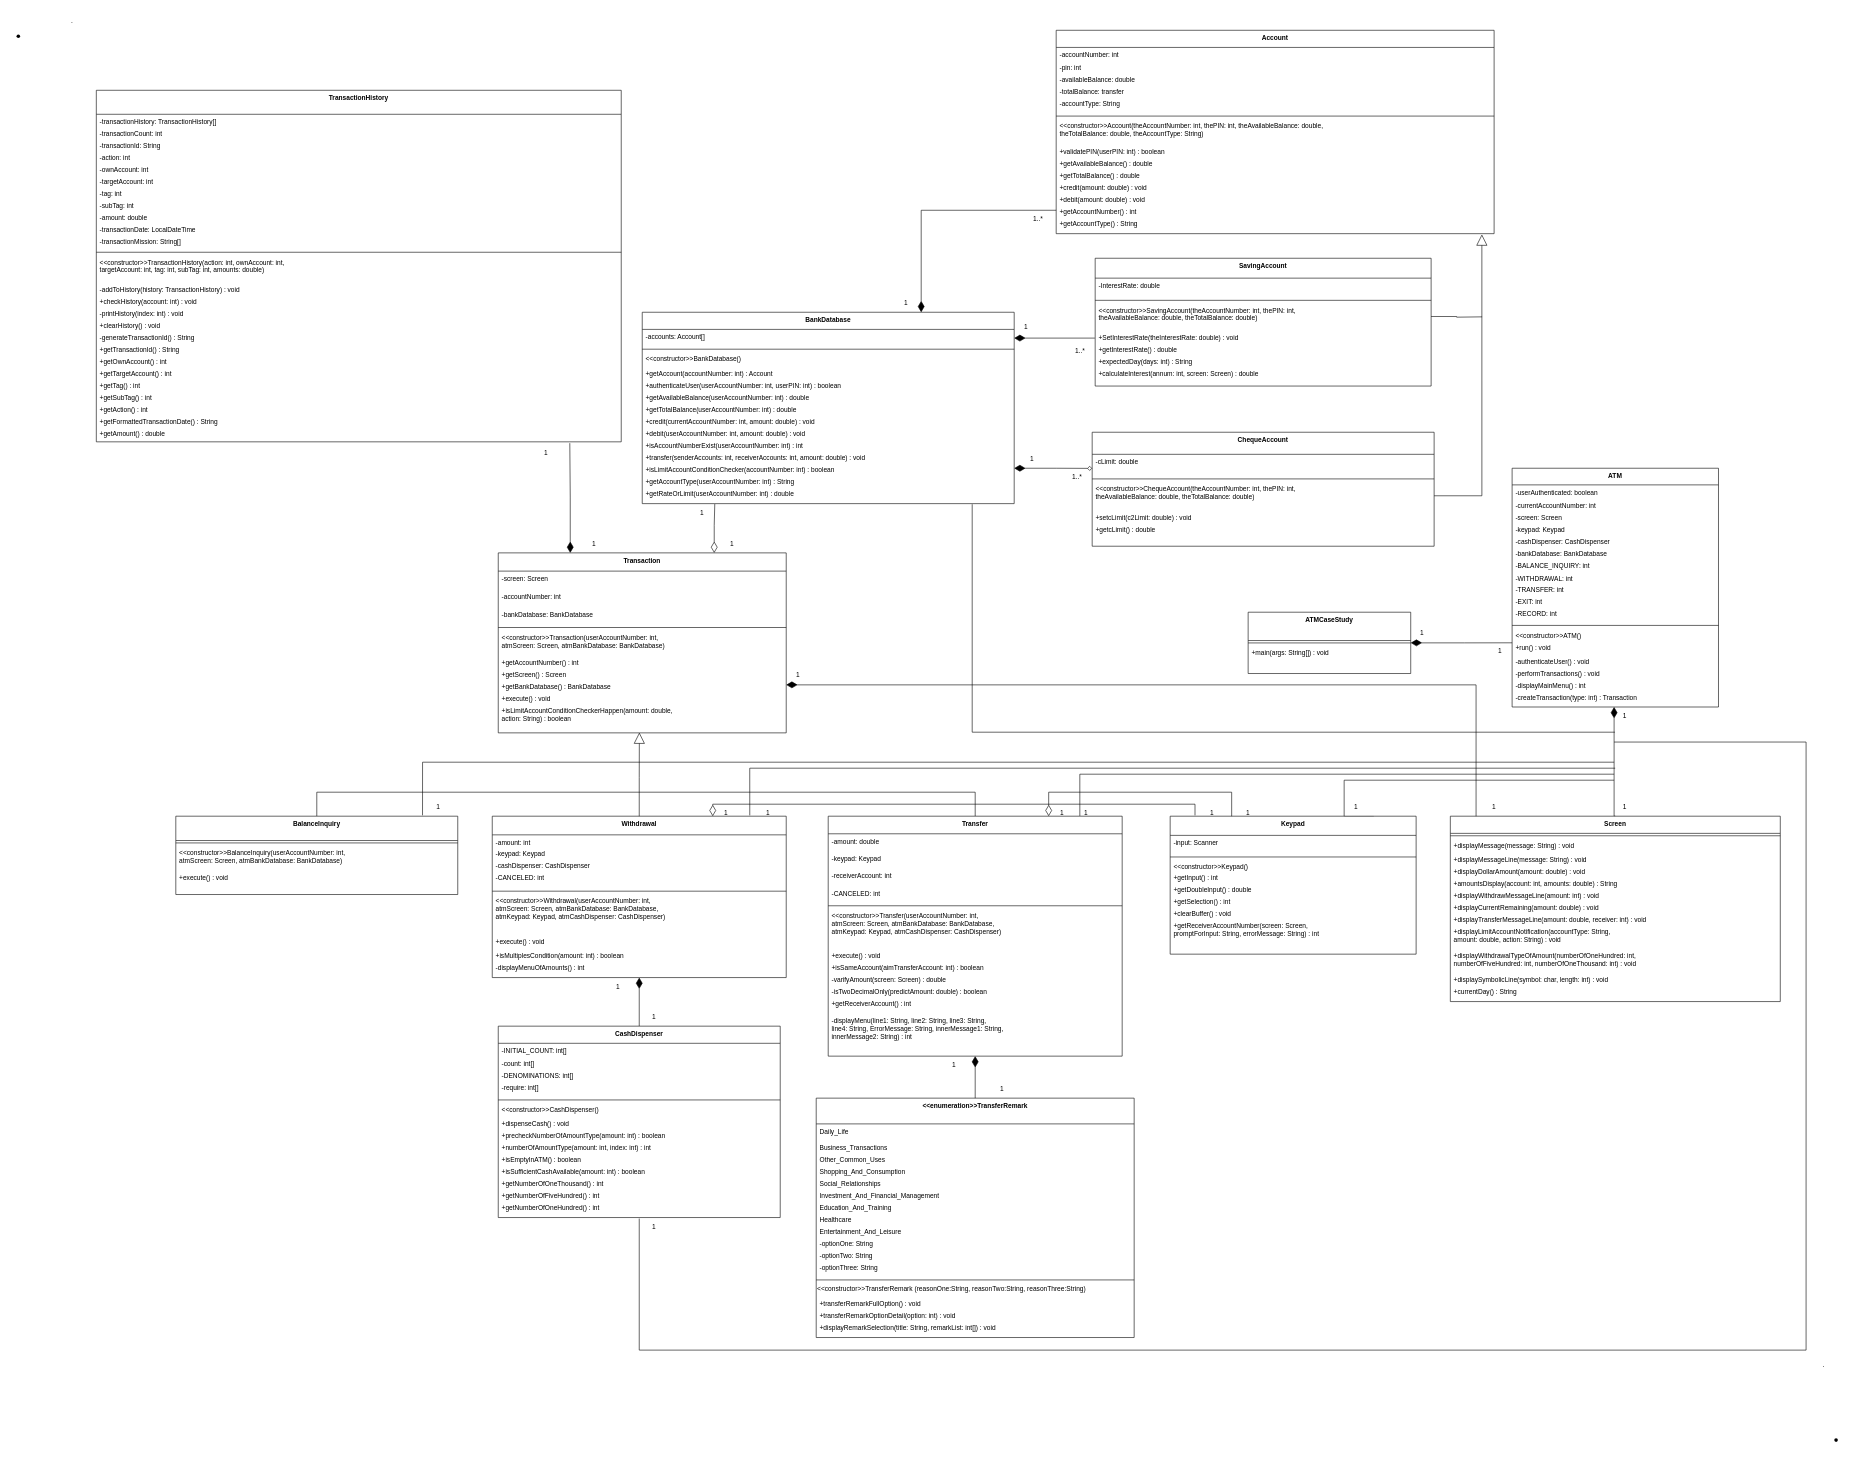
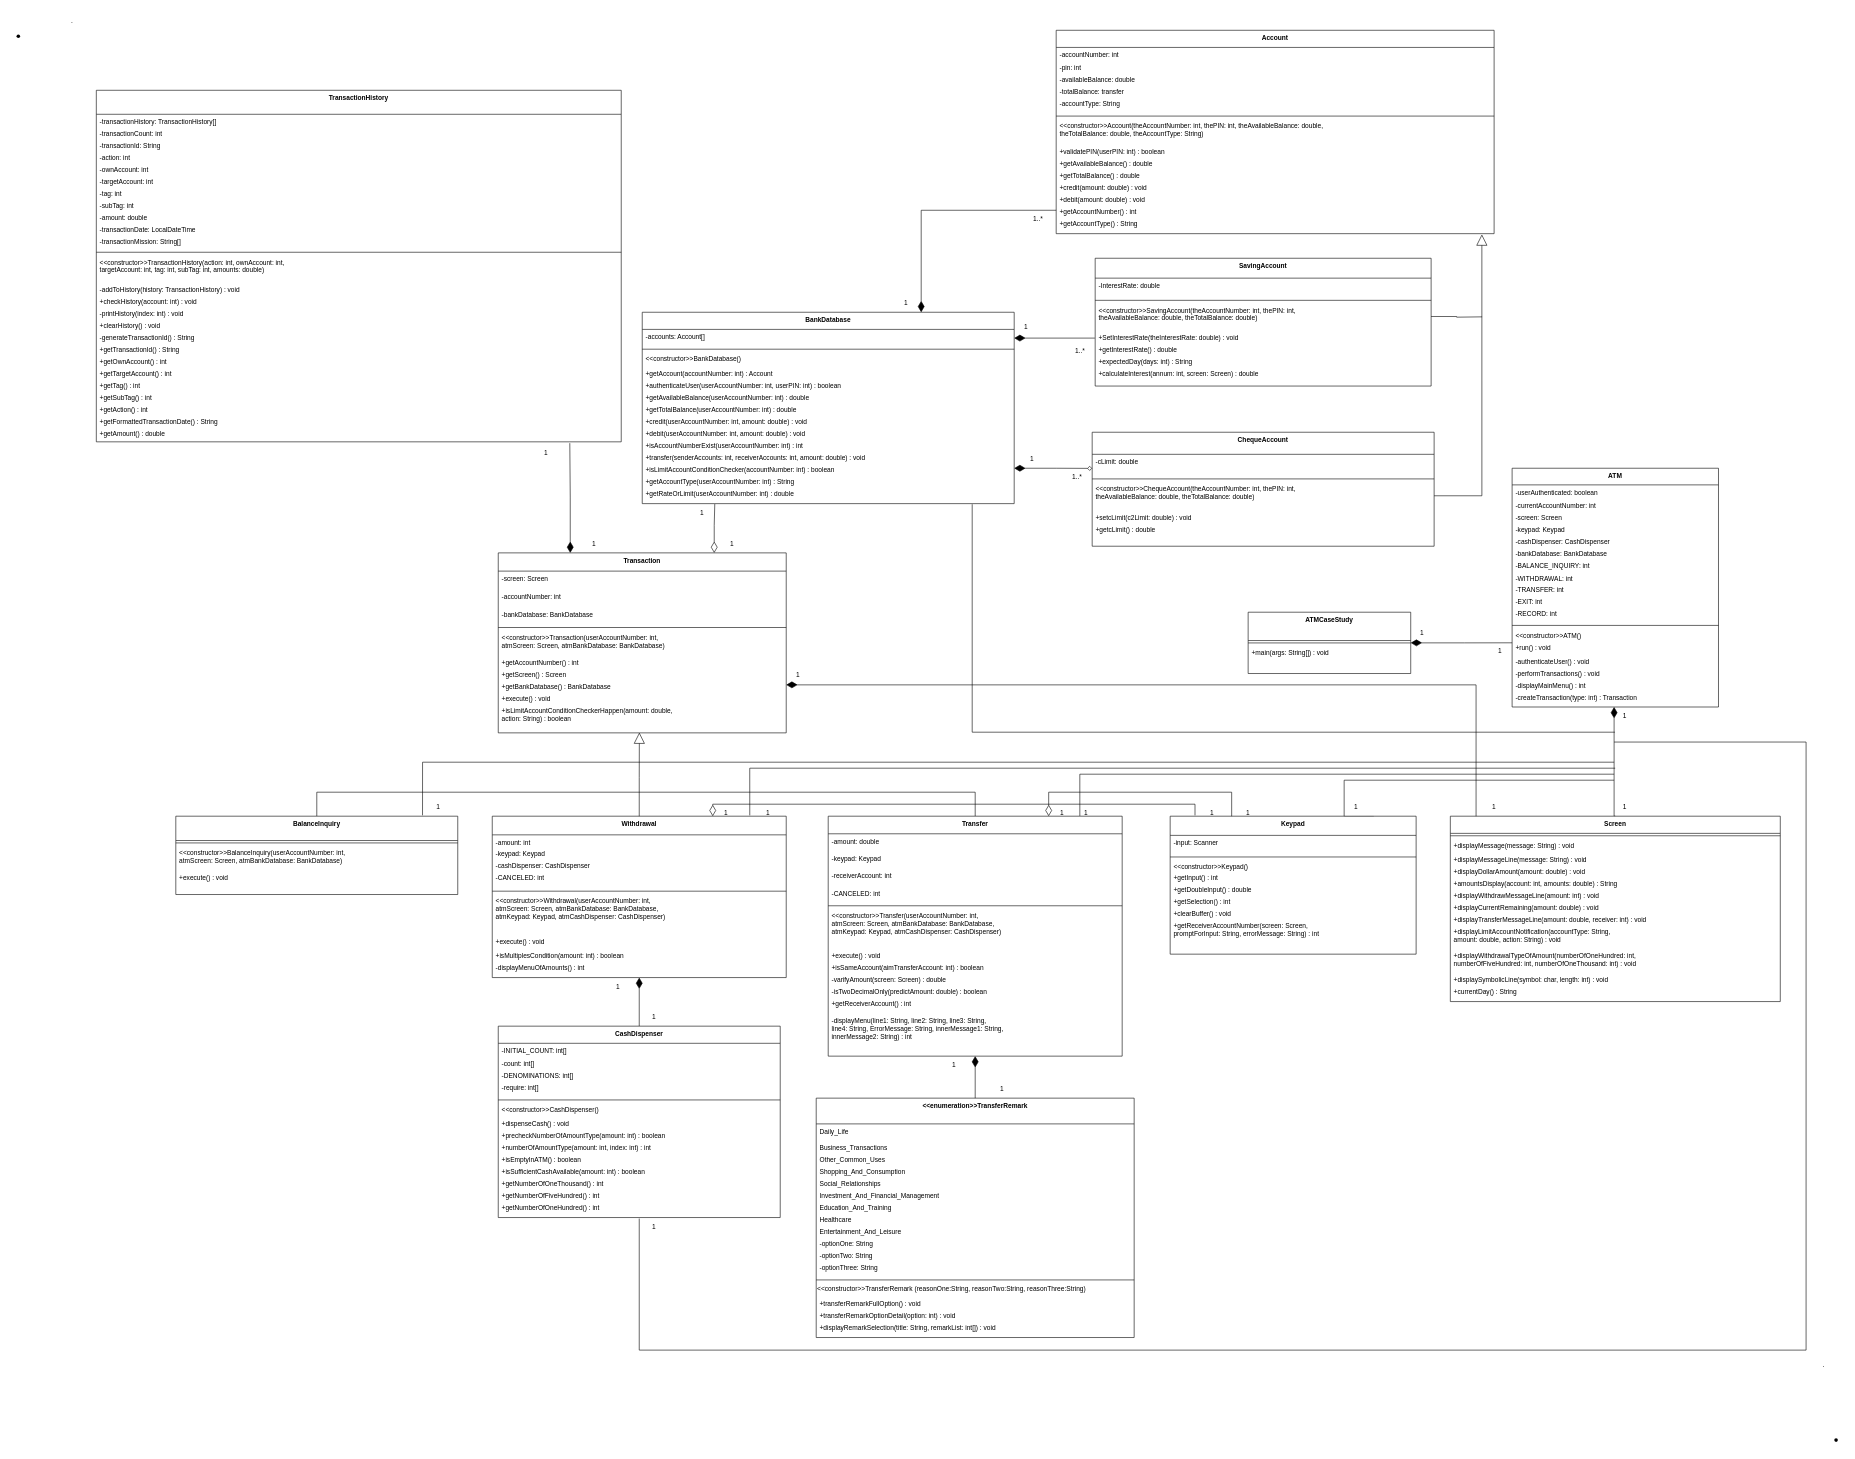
(740, 422) -> (734, 422)
